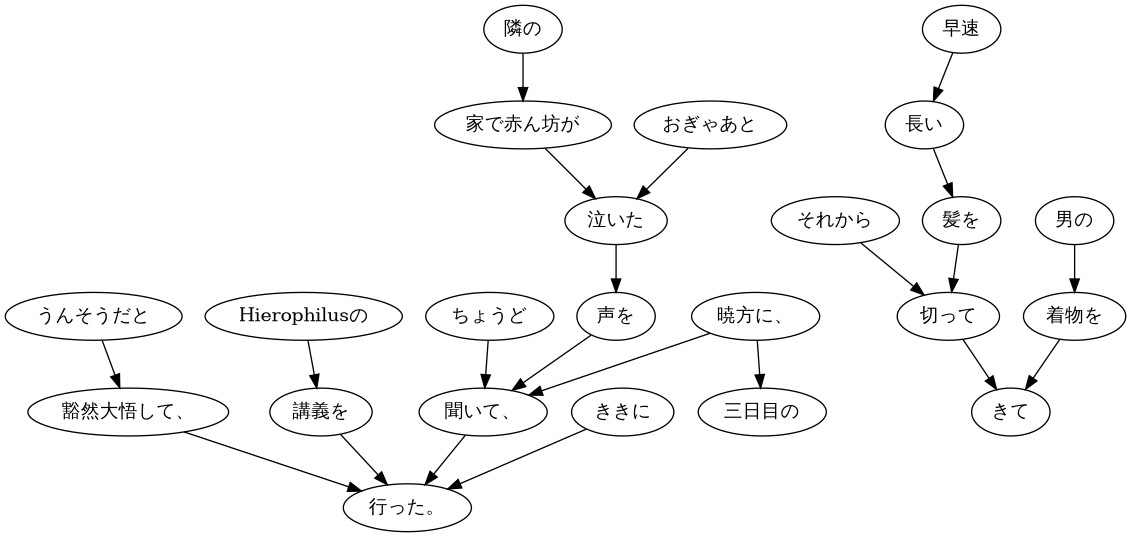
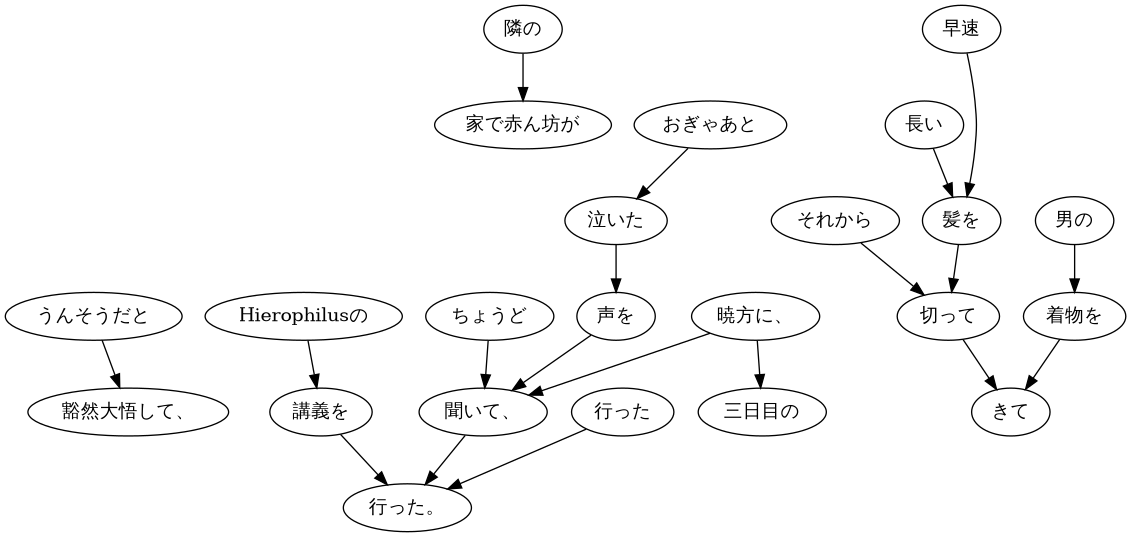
(946, 71) -> (976, 118)
(565, 169) -> none
(623, 412) -> (623, 412)
(266, 459) -> none
